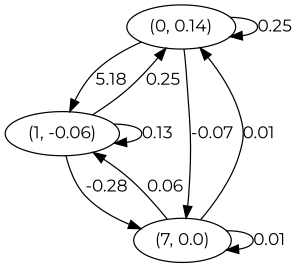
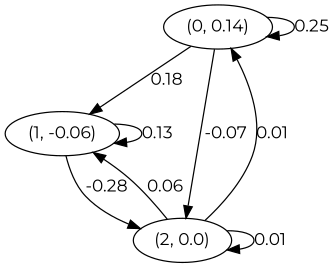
(111, 80) -> (167, 80)
(128, 89) -> none
(182, 240) -> (182, 240)
